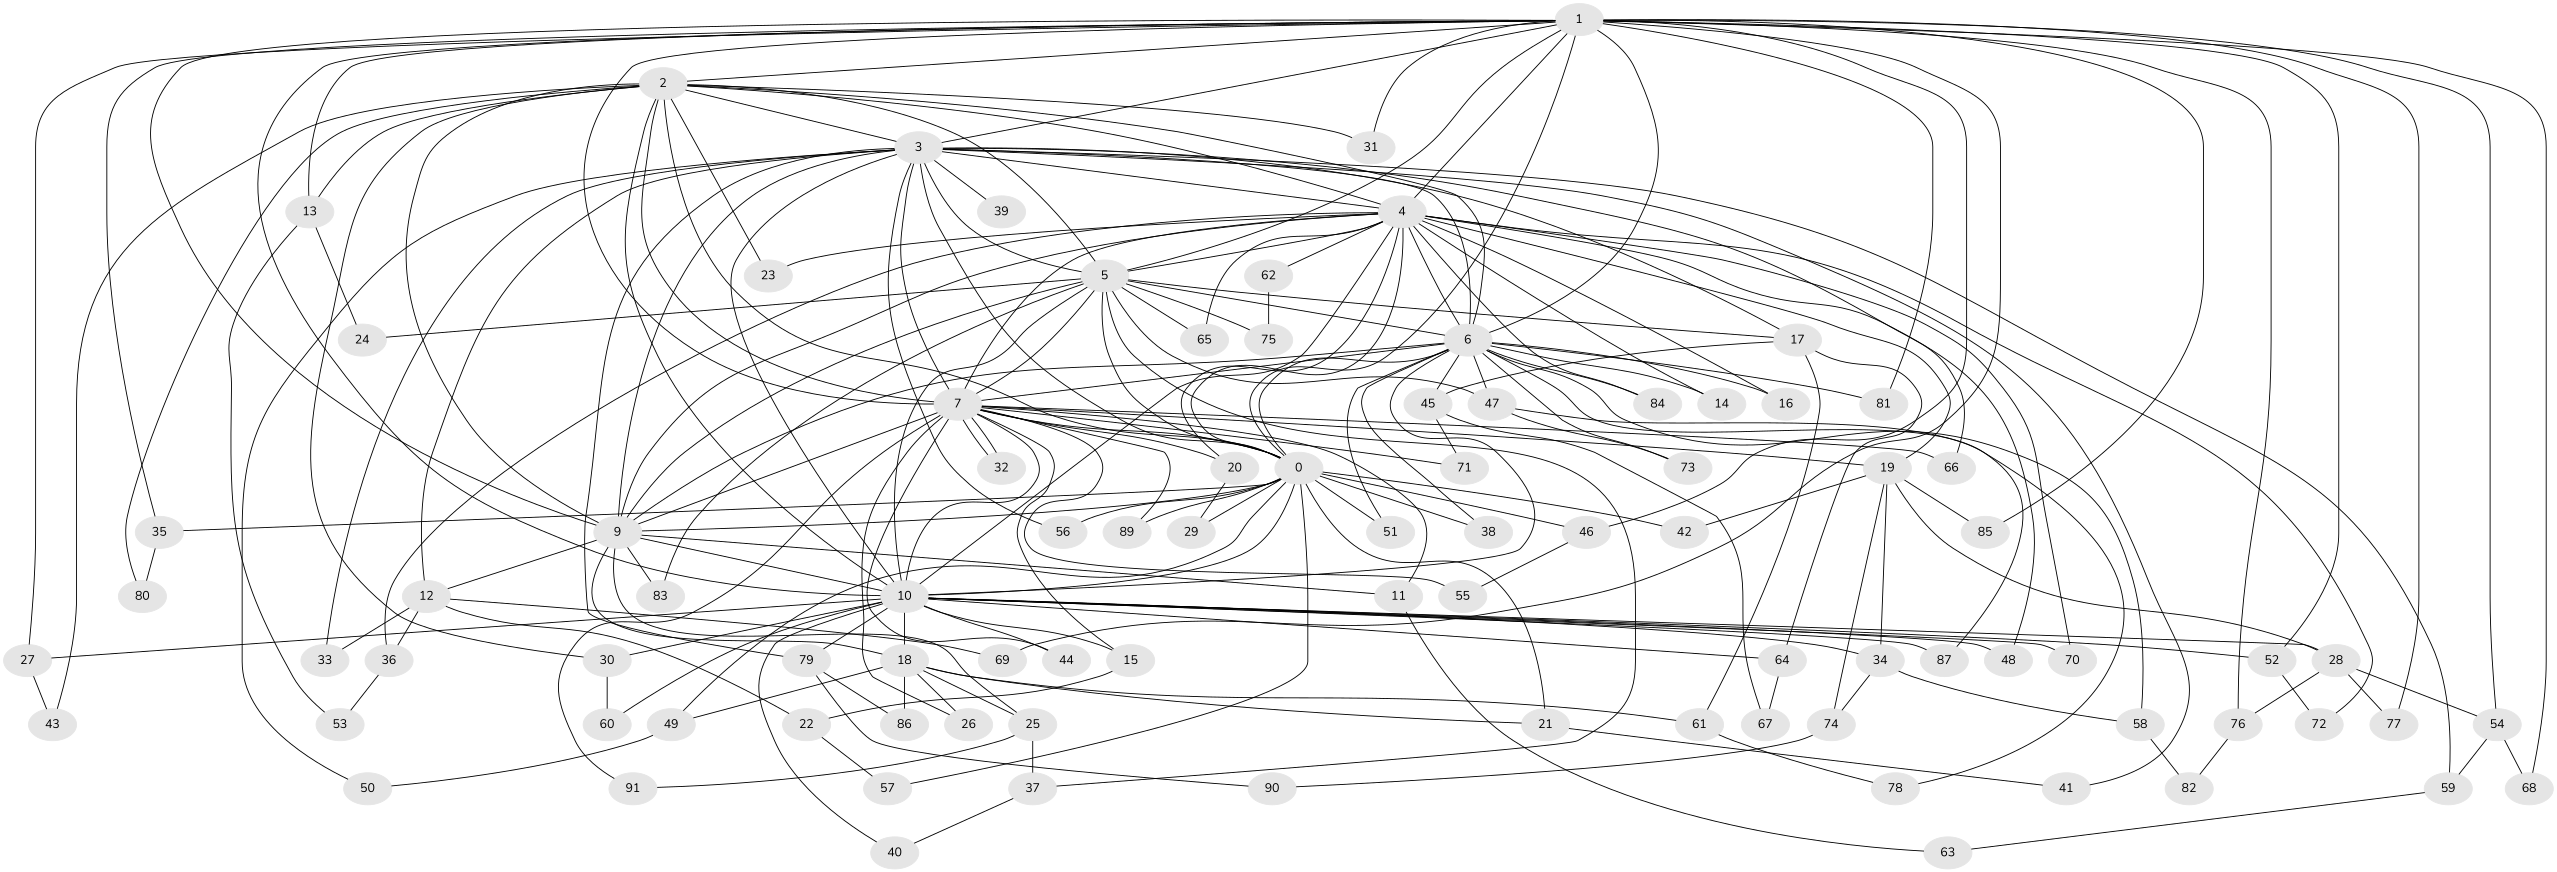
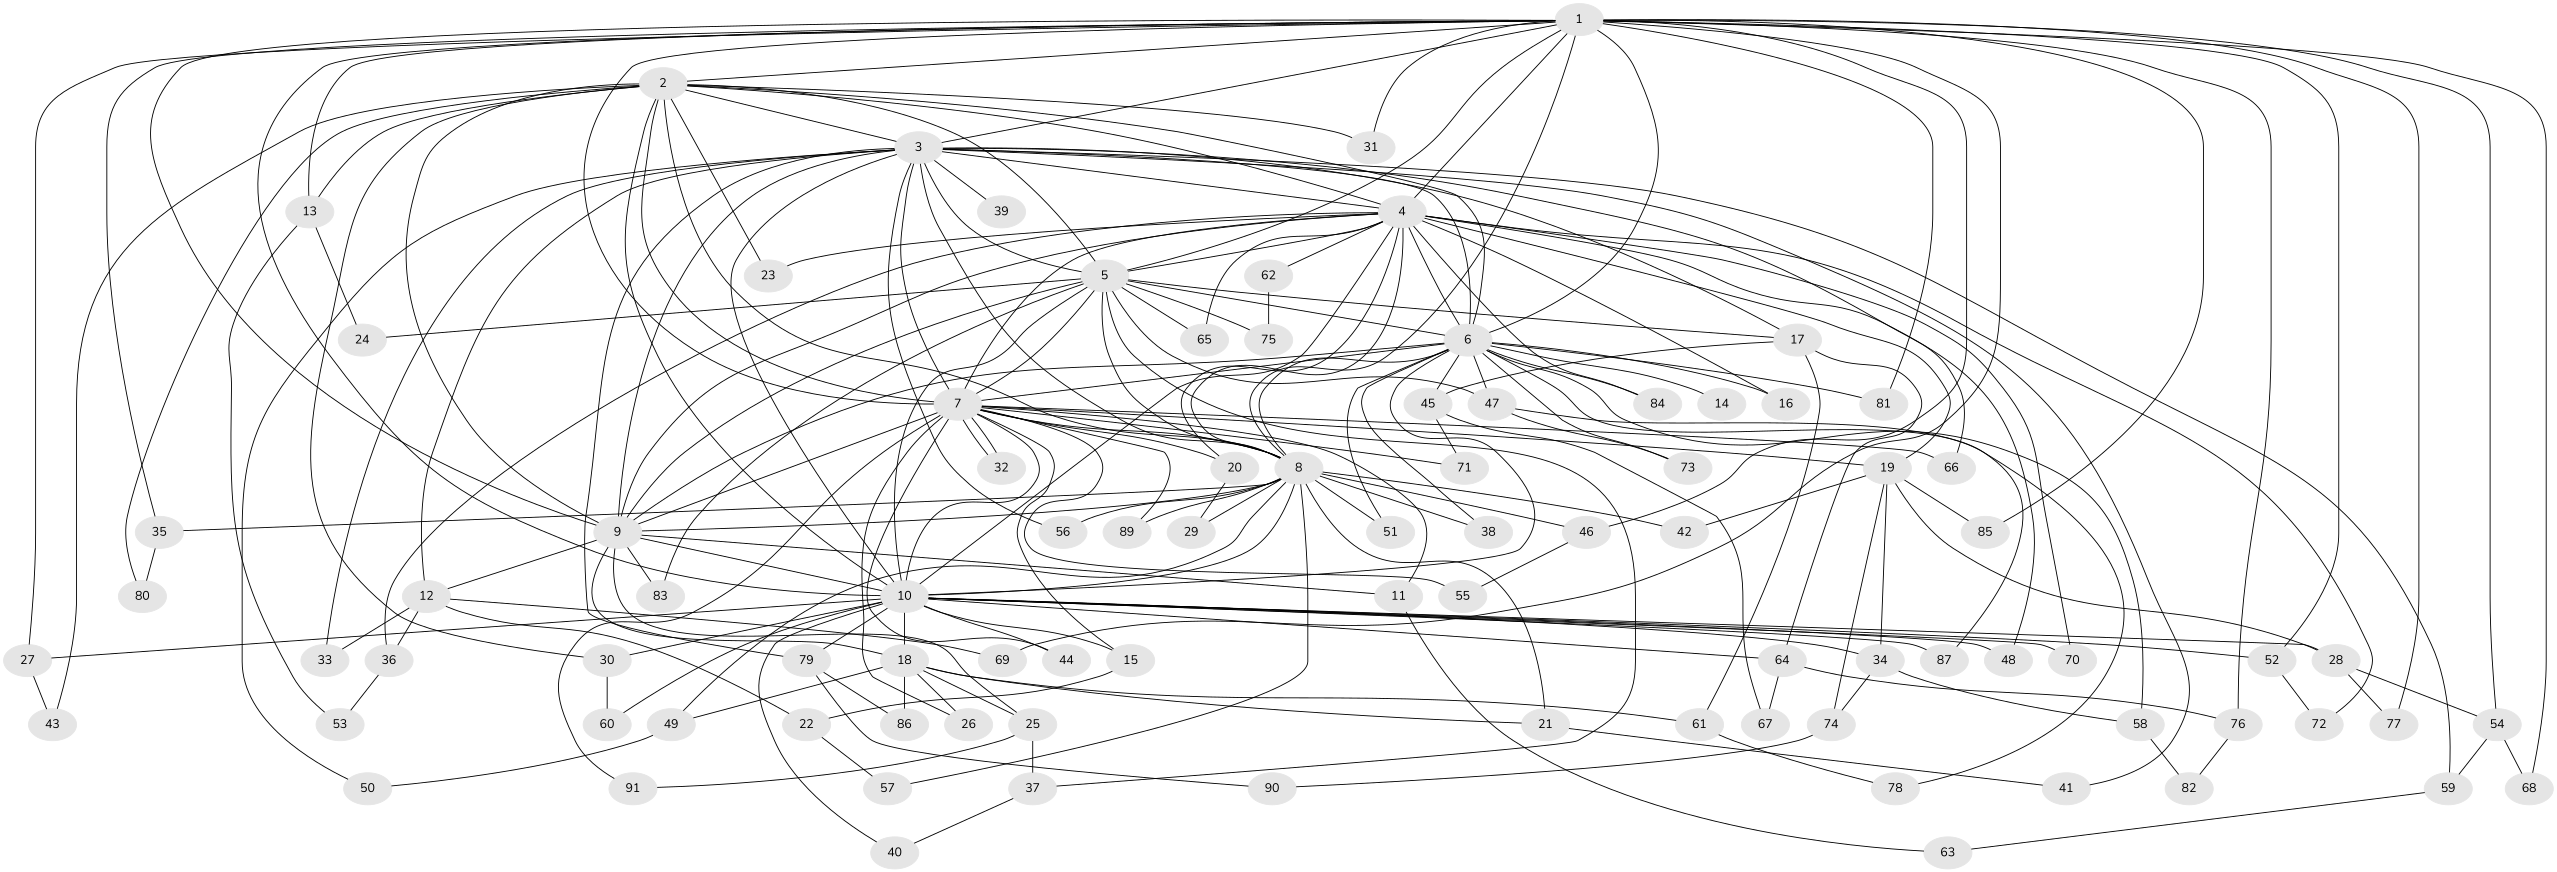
(1559, 312) -> none
(1299, 468) -> (1299, 468)
(2287, 693) -> (2010, 693)
